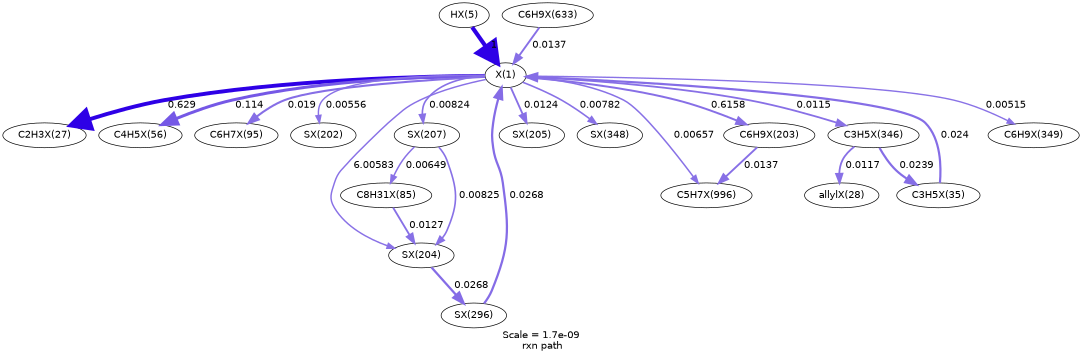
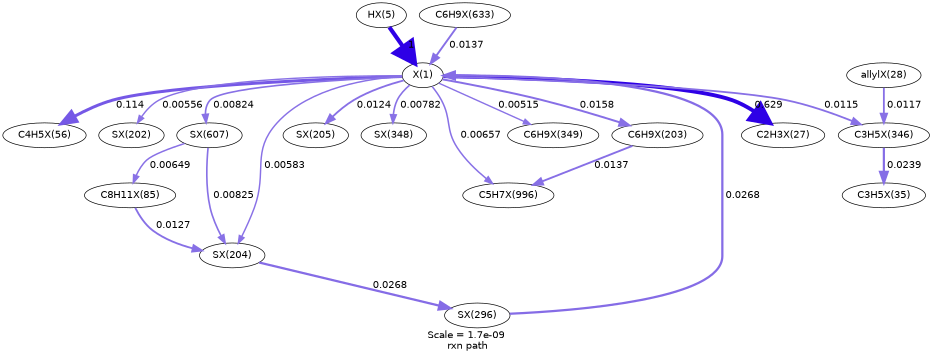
(765, 92) -> none
(727, 105) -> (596, 105)
(236, 135) -> none
(427, 135) -> (209, 135)
(843, 158) -> (884, 101)
(372, 165) -> (283, 165)
(386, 195) -> (130, 195)
